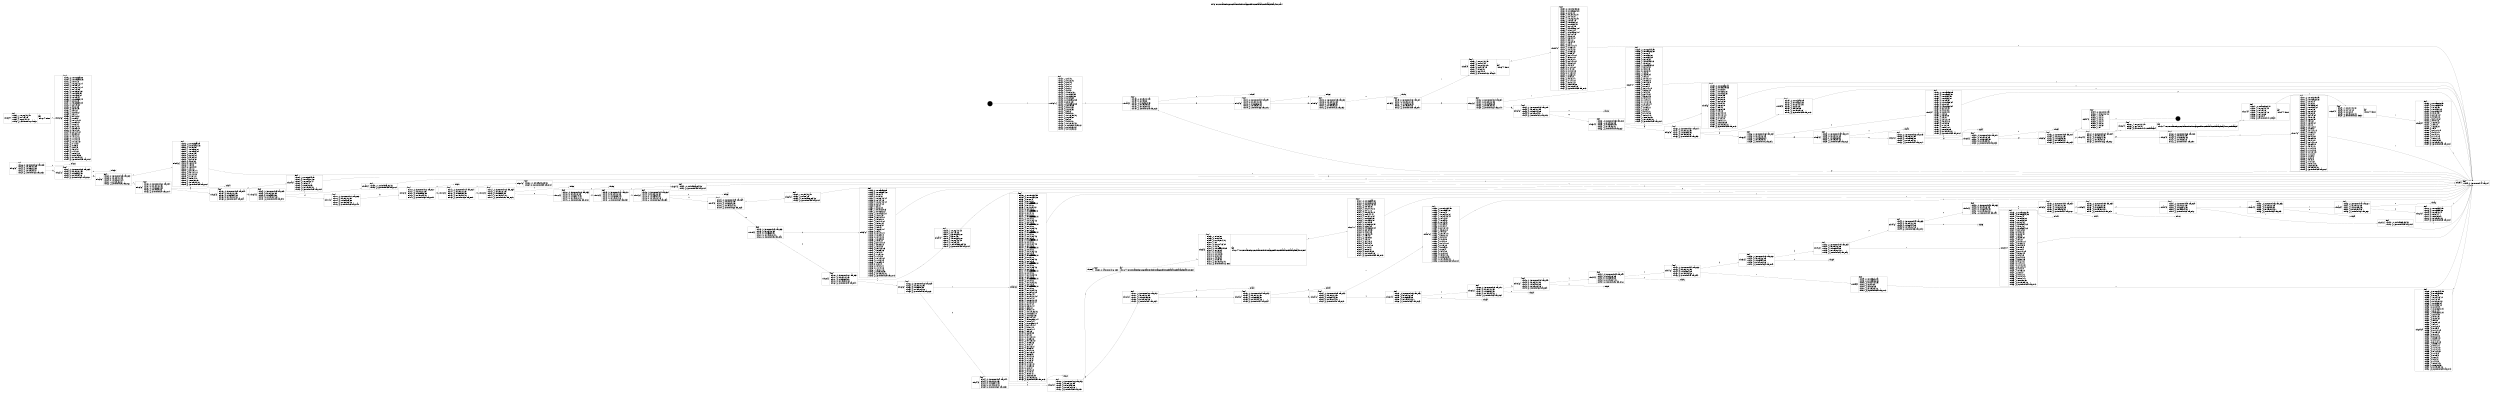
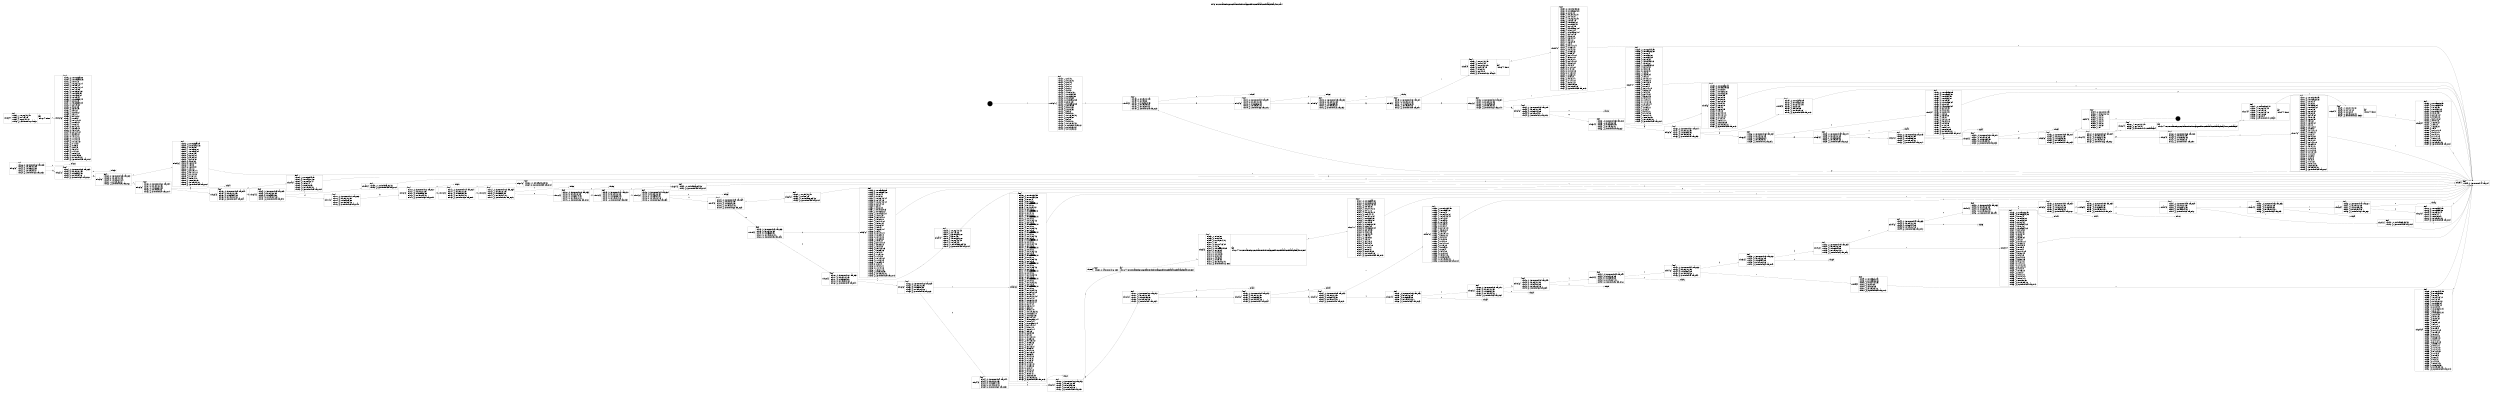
none -> (1366, 104)
